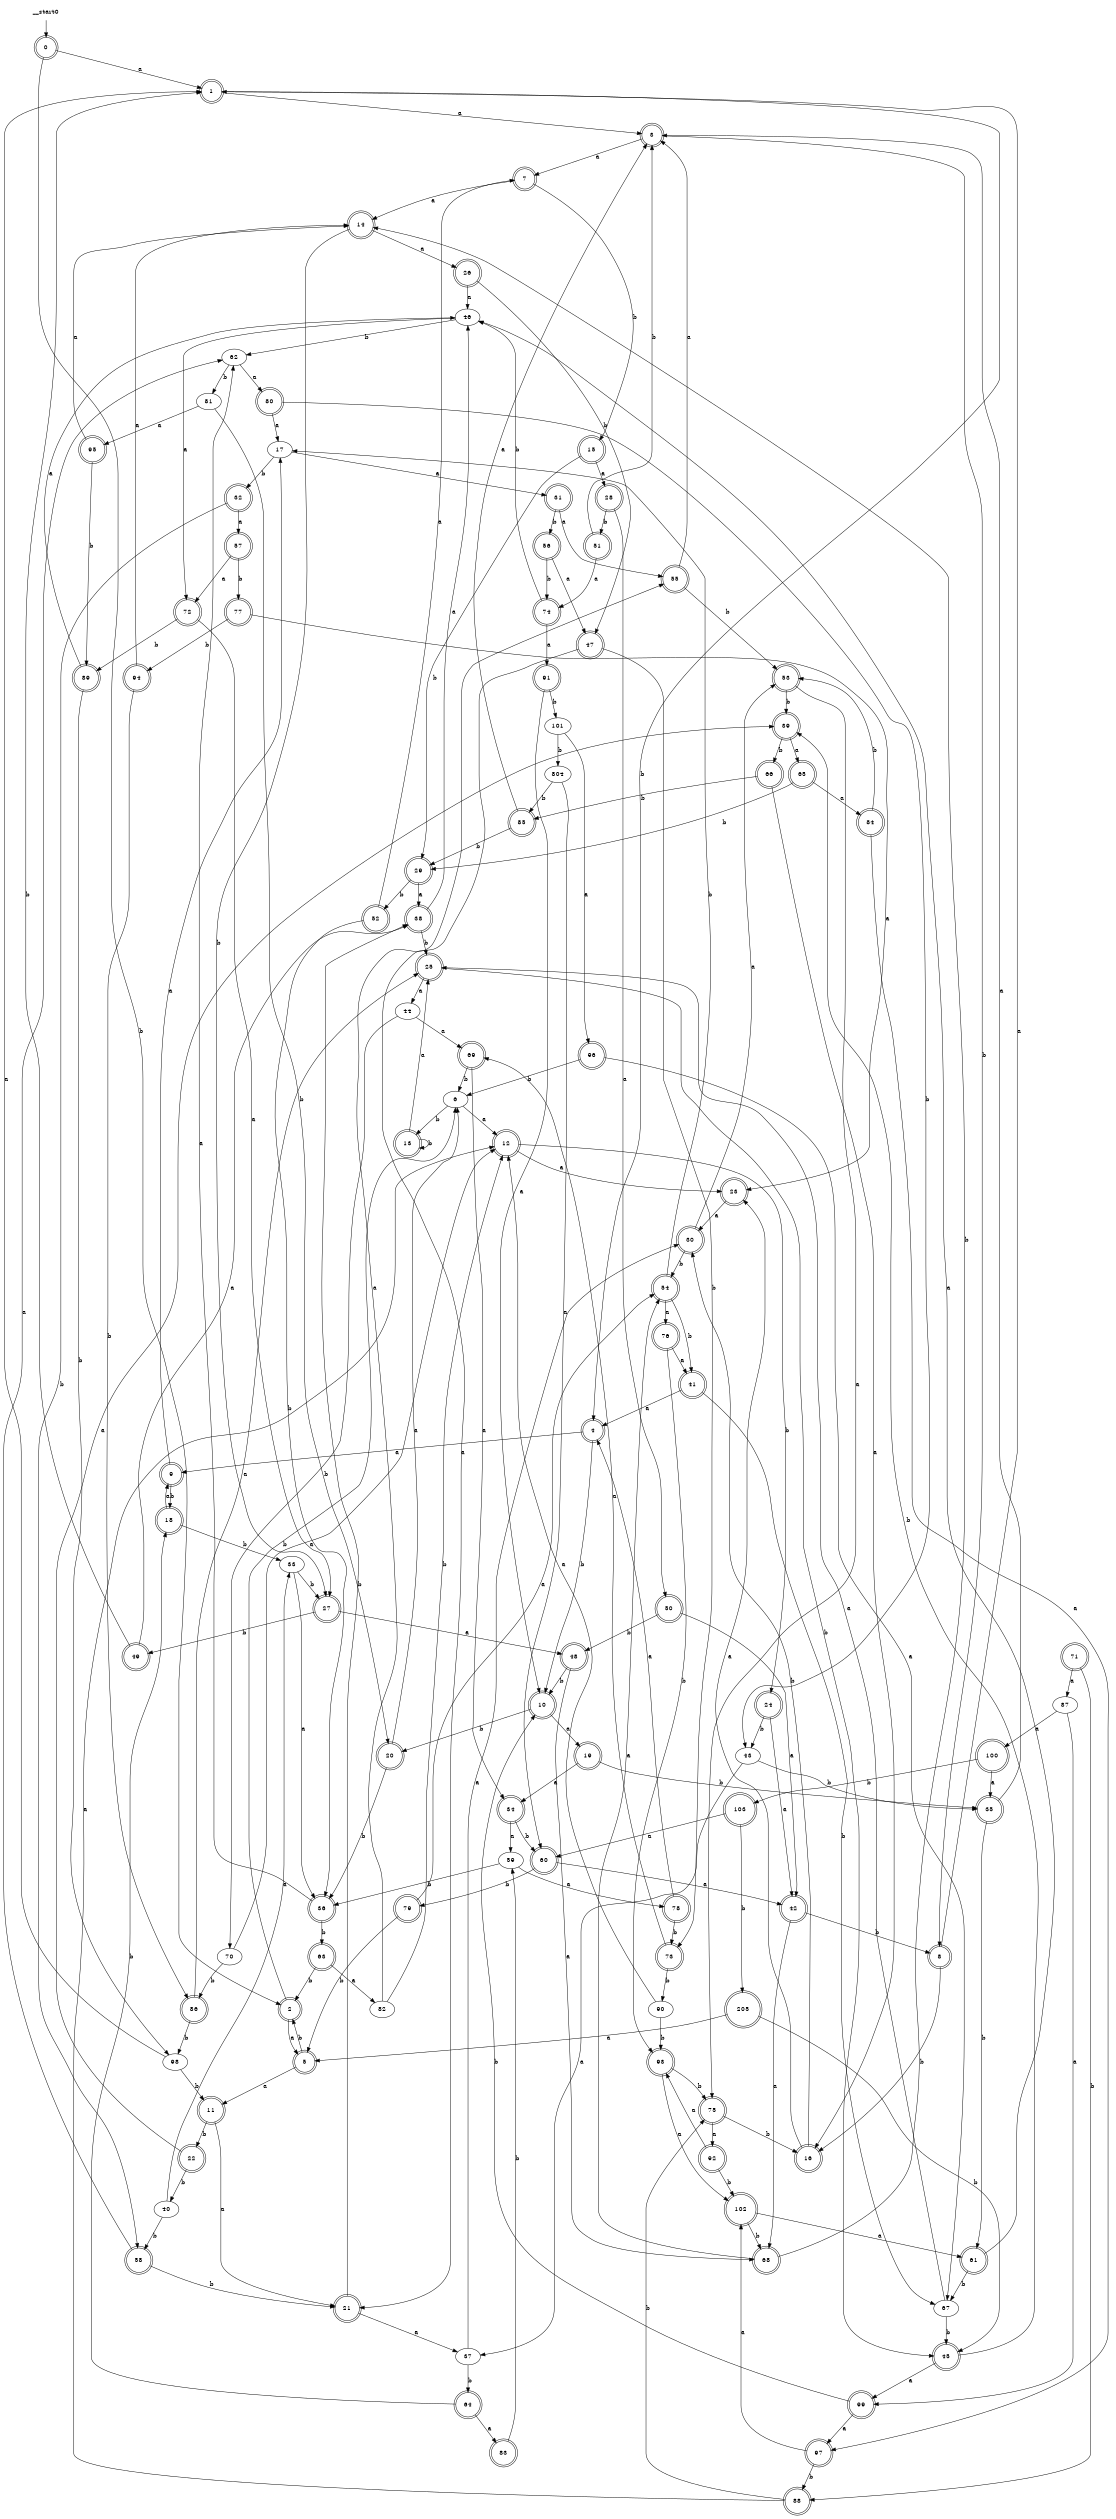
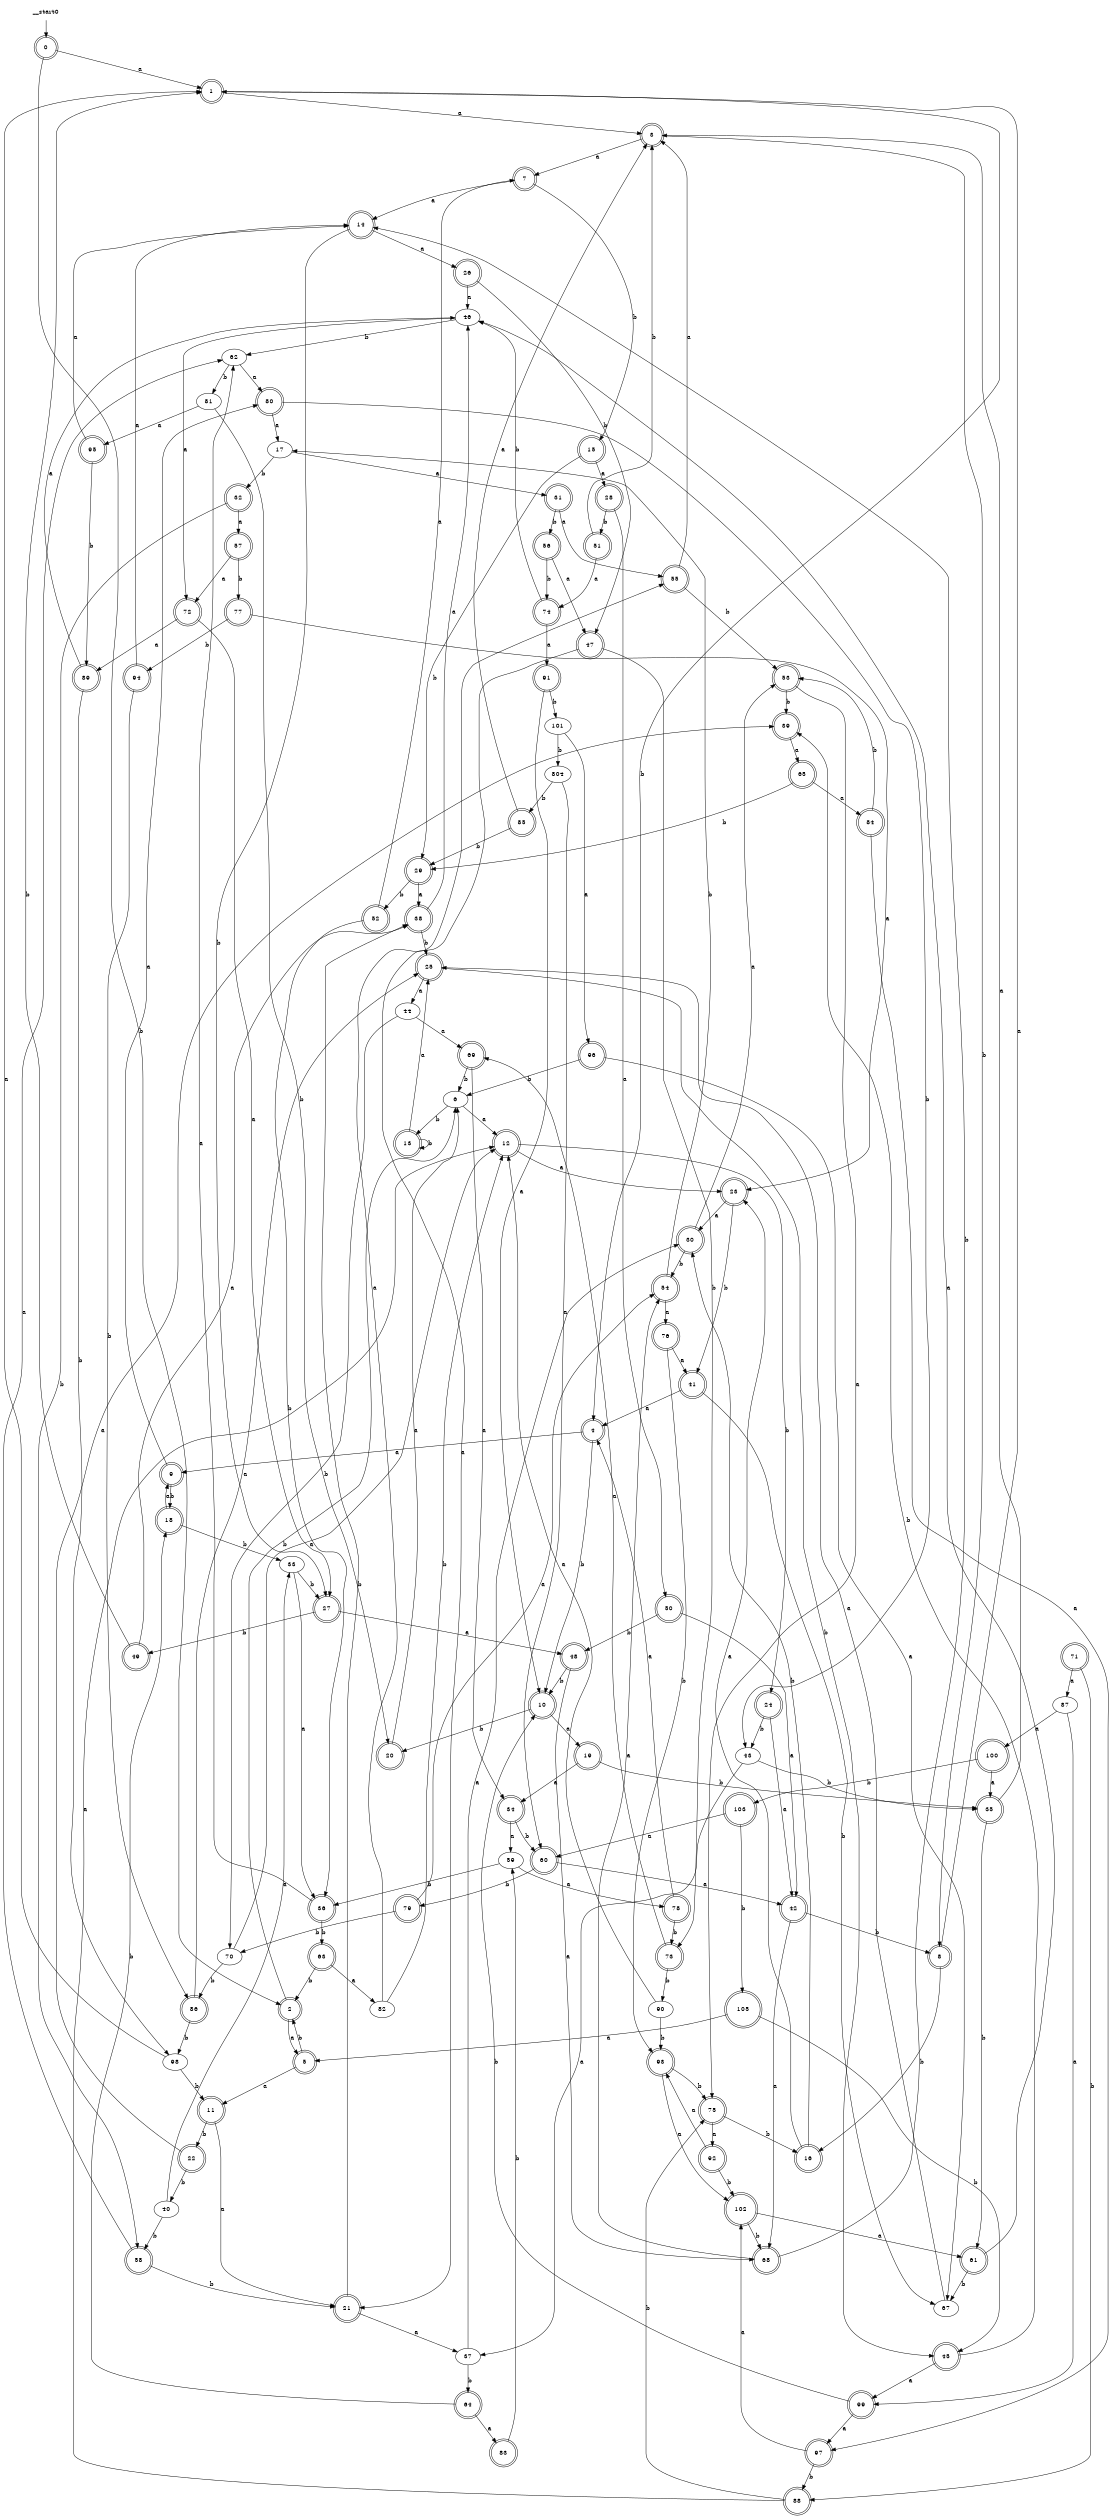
(157, 645) -> (157, 645)
(770, 774) -> none
(177, 952) -> (147, 911)
(685, 1332) -> (722, 1288)
(362, 1833) -> none
(344, 1971) -> (316, 1929)
(743, 2009) -> (743, 2009)
(946, 2328) -> none
